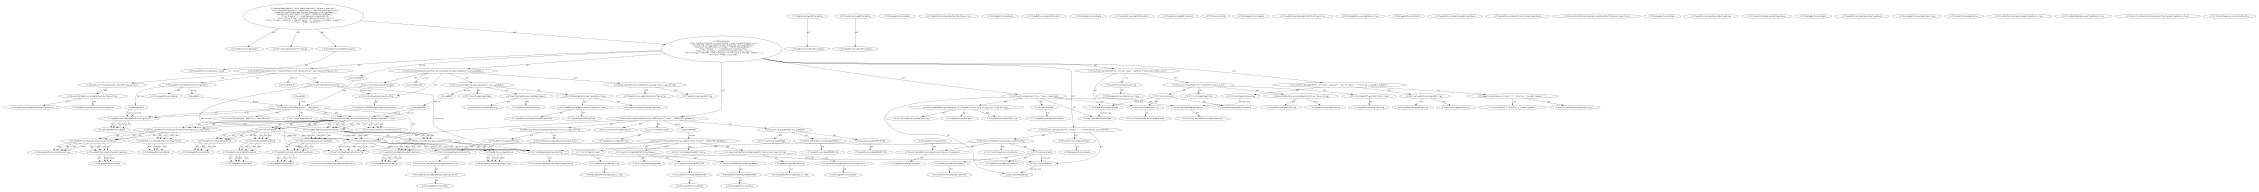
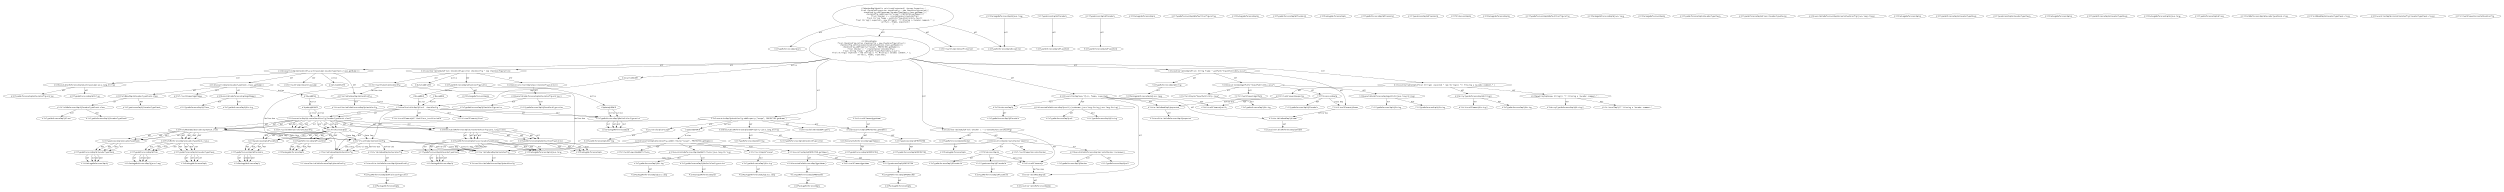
(282, 68) -> (1004, 32)
none -> (359, 101)
(1104, 107) -> (1345, 107)
(1145, 112) -> (1283, 124)
(912, 119) -> none
(779, 135) -> (867, 124)
(1001, 141) -> (1008, 141)
(933, 146) -> (1106, 158)
none -> (1034, 186)
